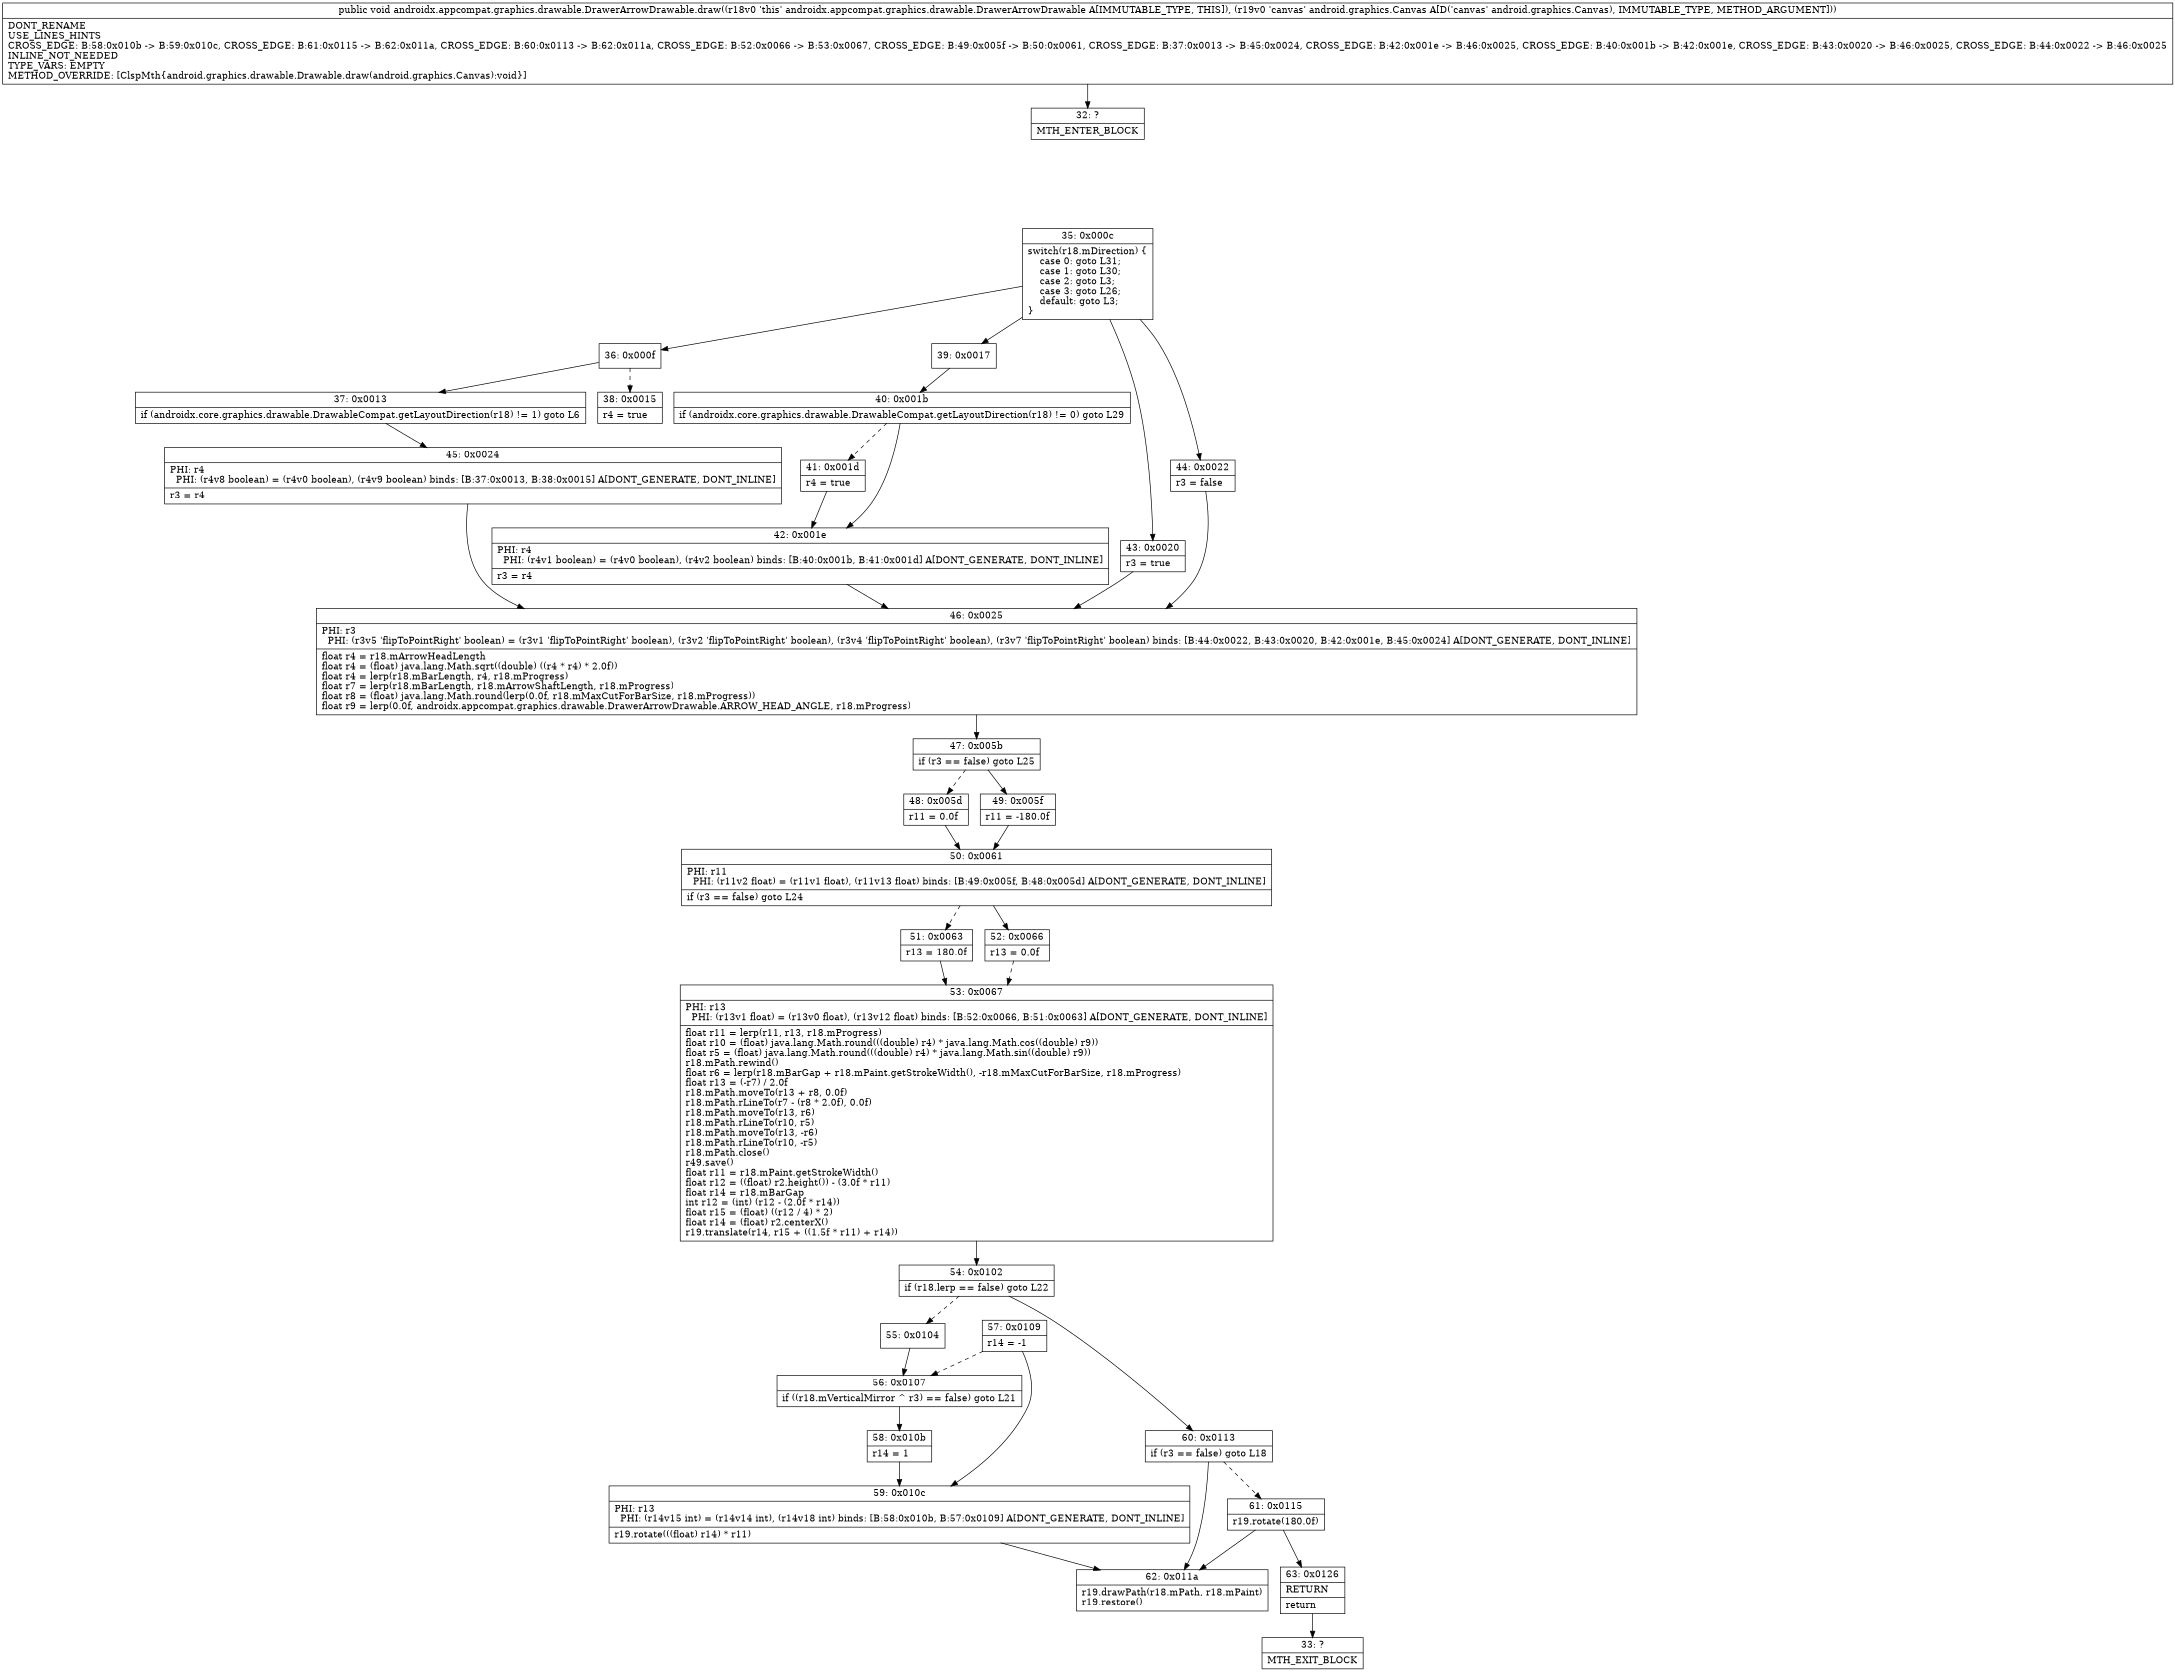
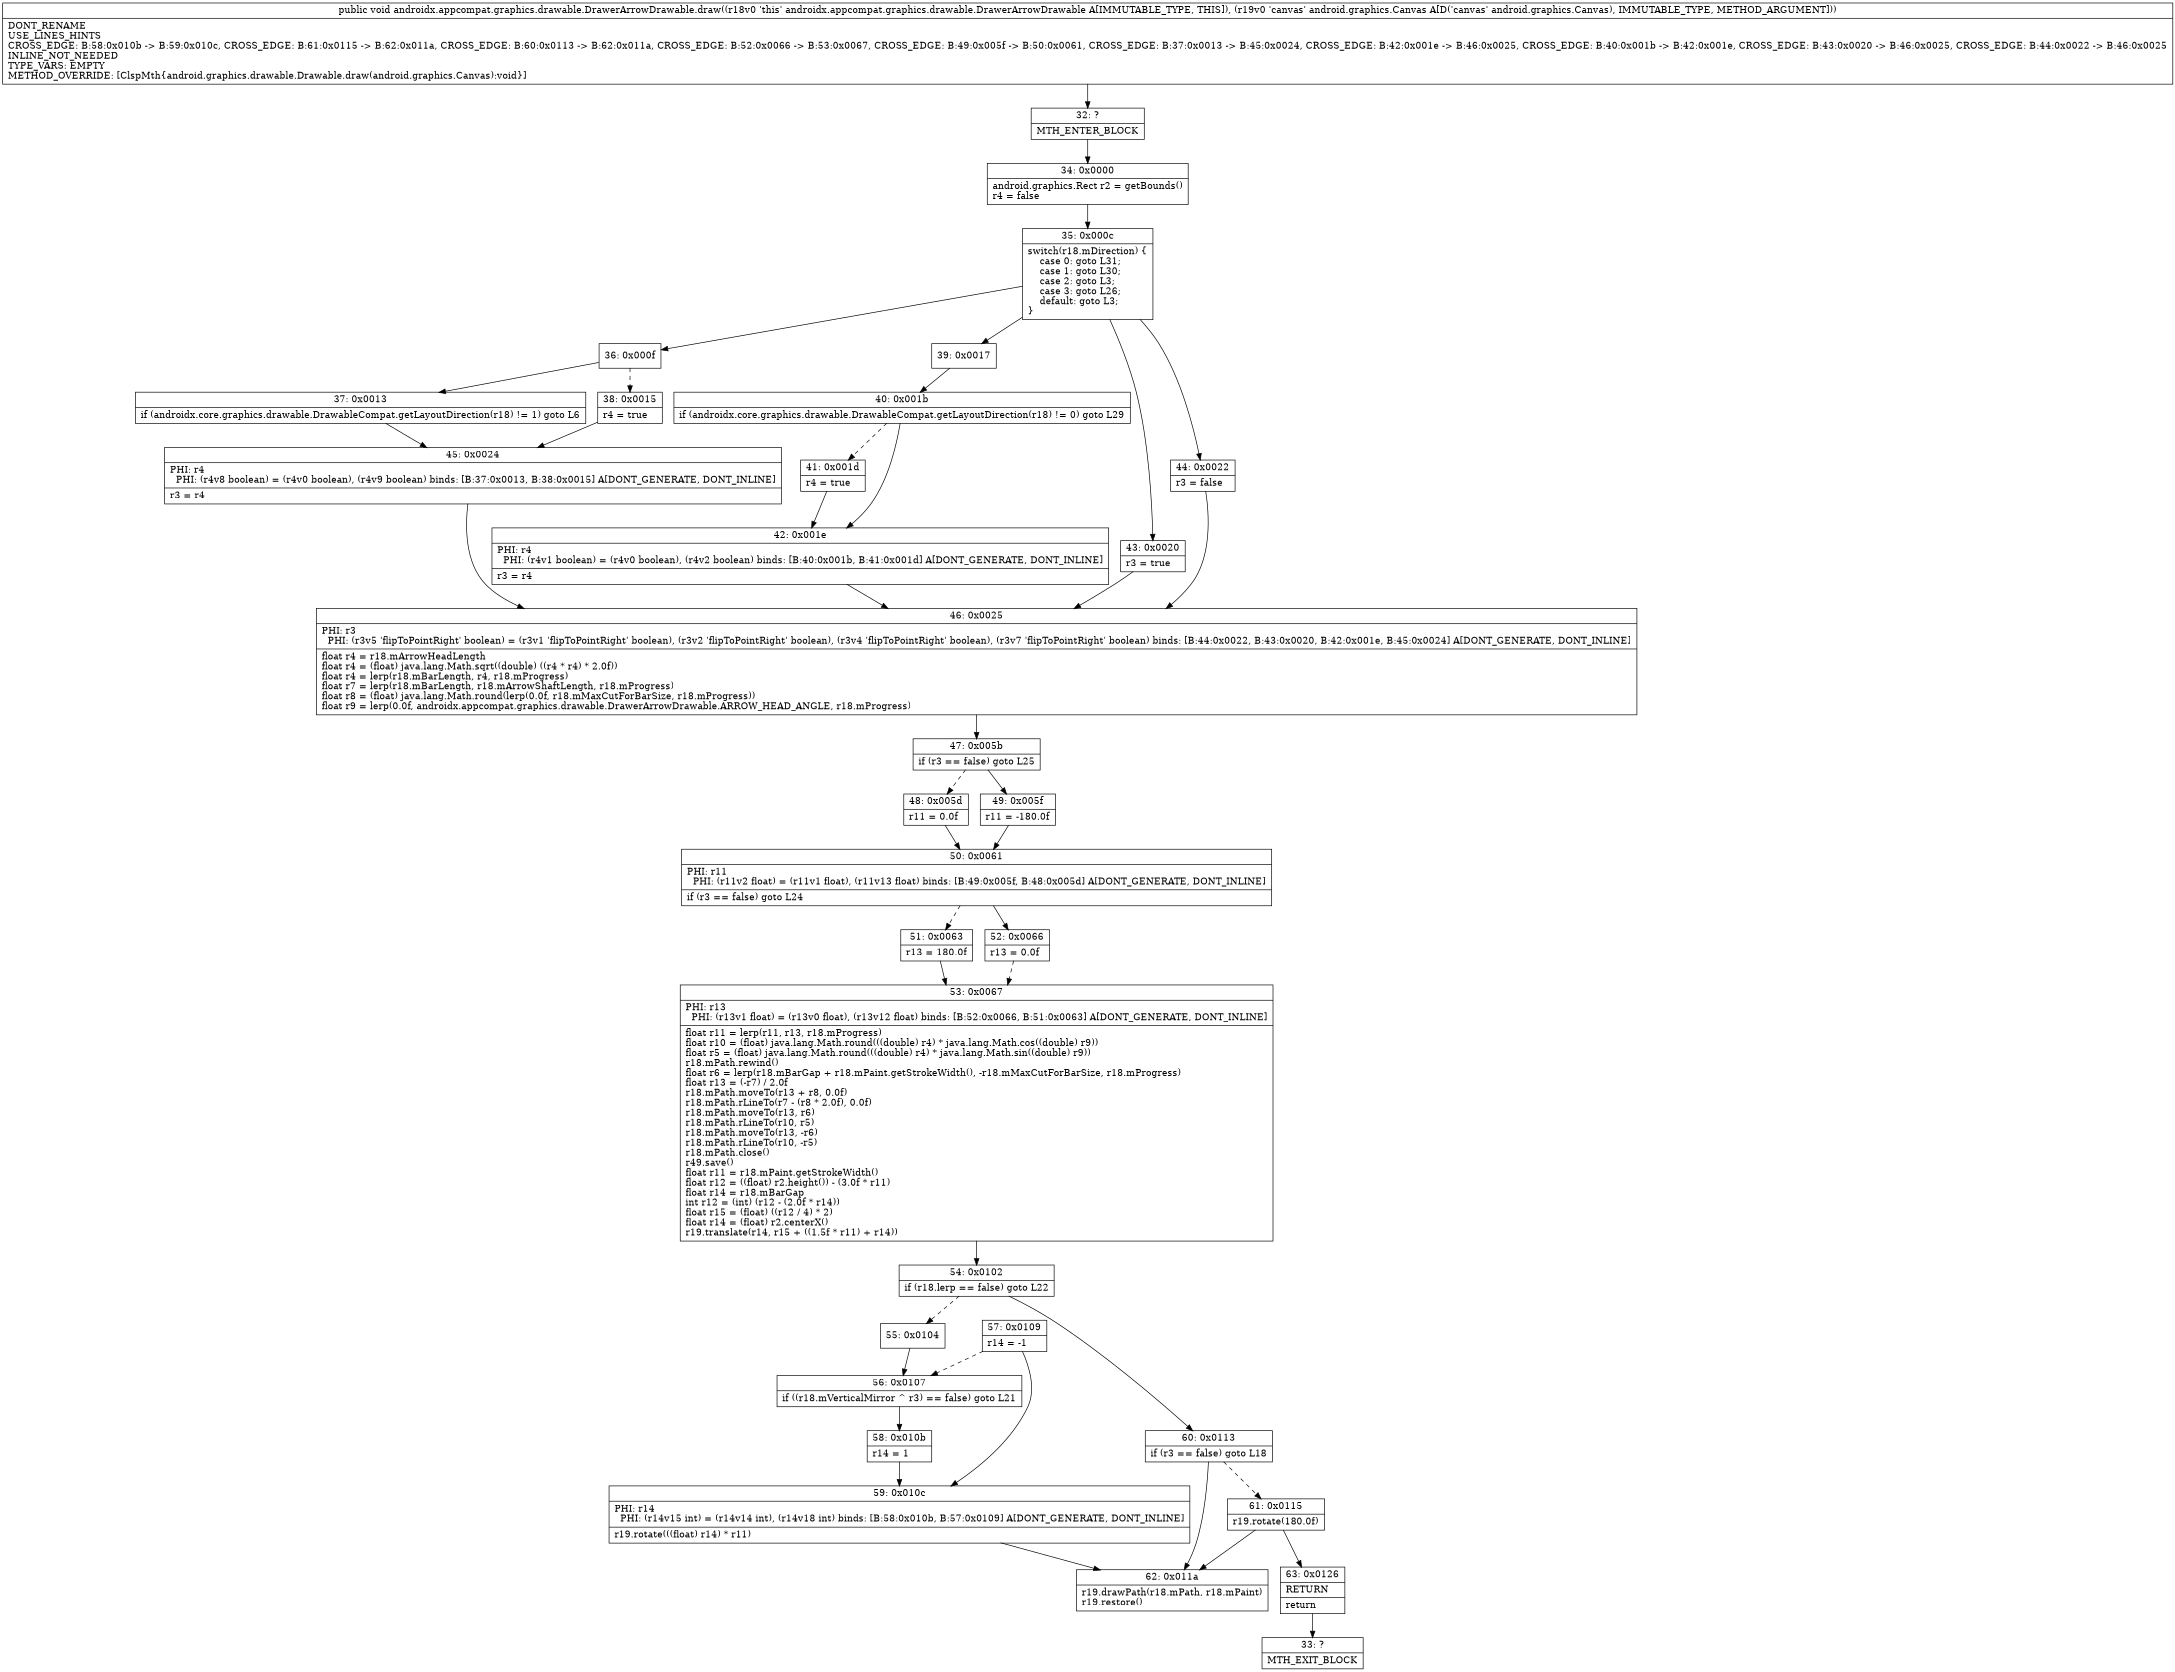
none -> (1088, 184)
none -> (571, 434)
(636, 1509) -> (636, 1509)
